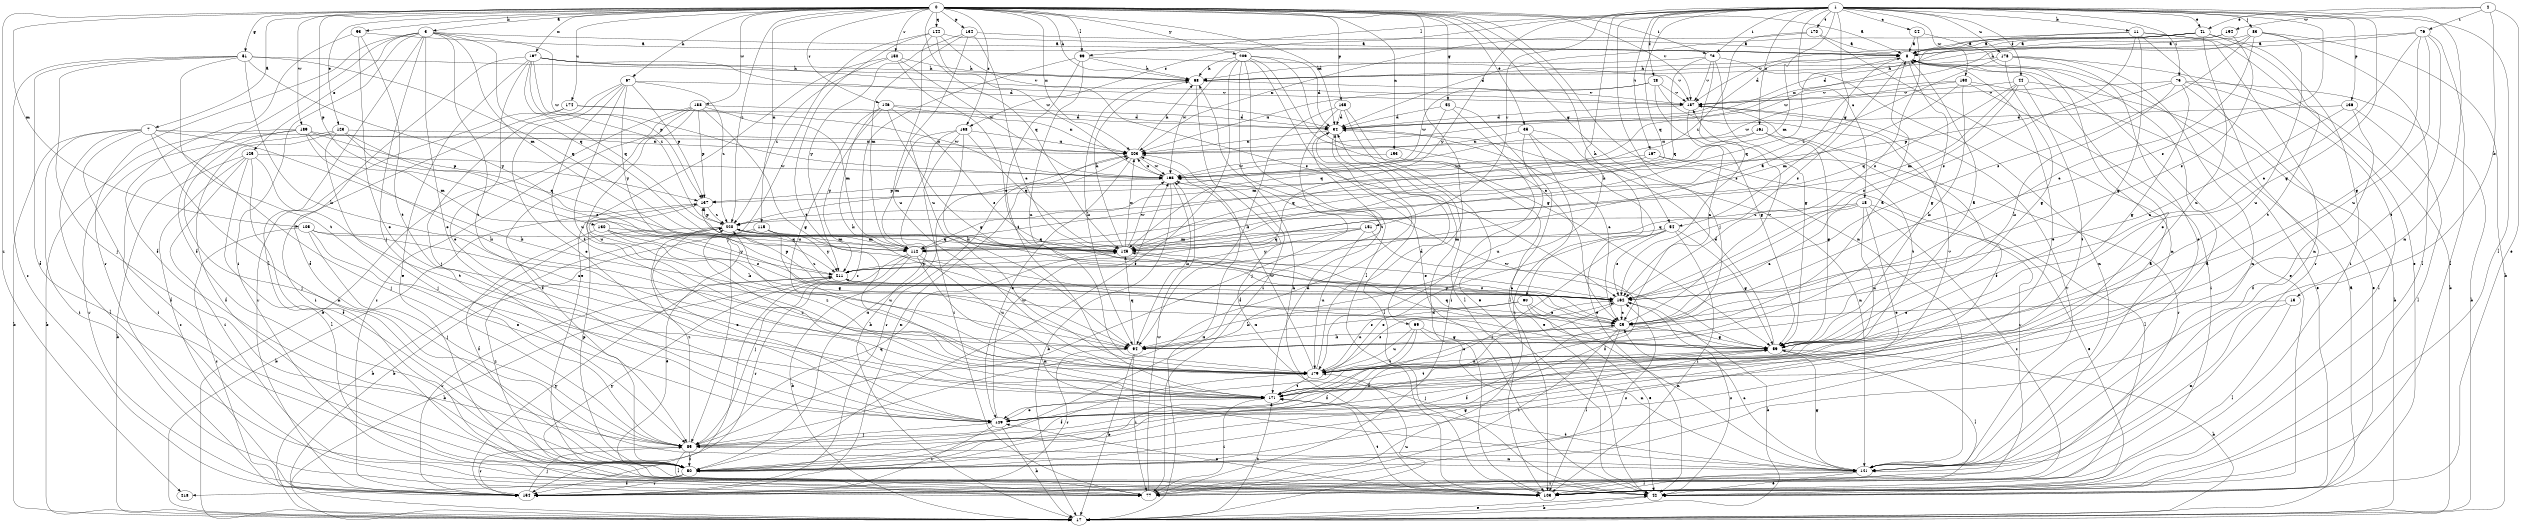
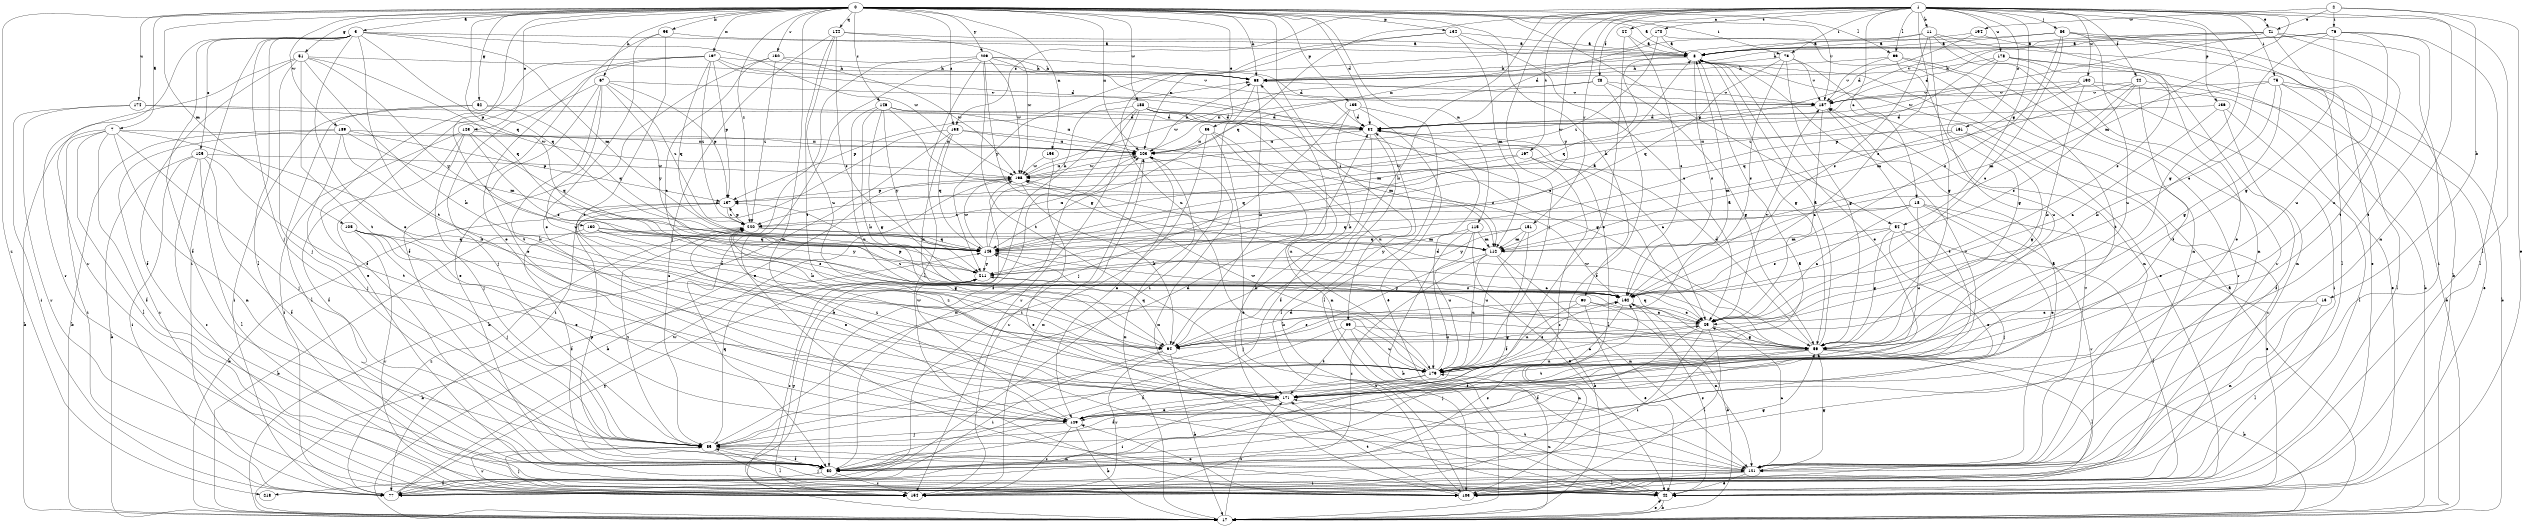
none -> (1186, 481)
